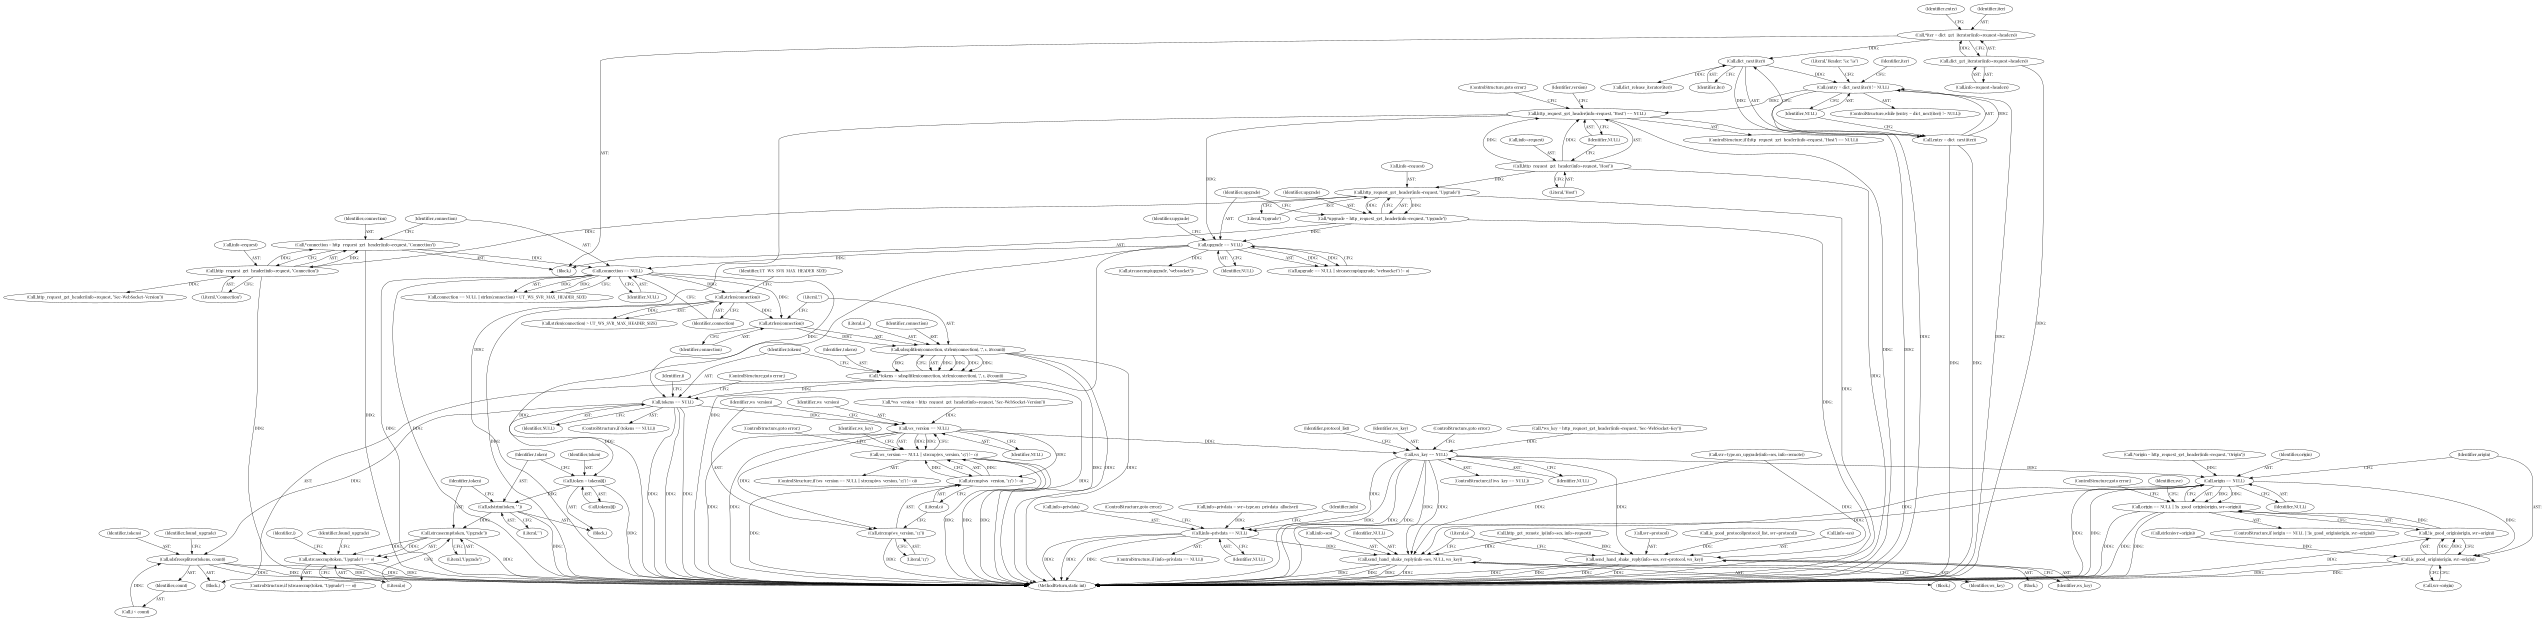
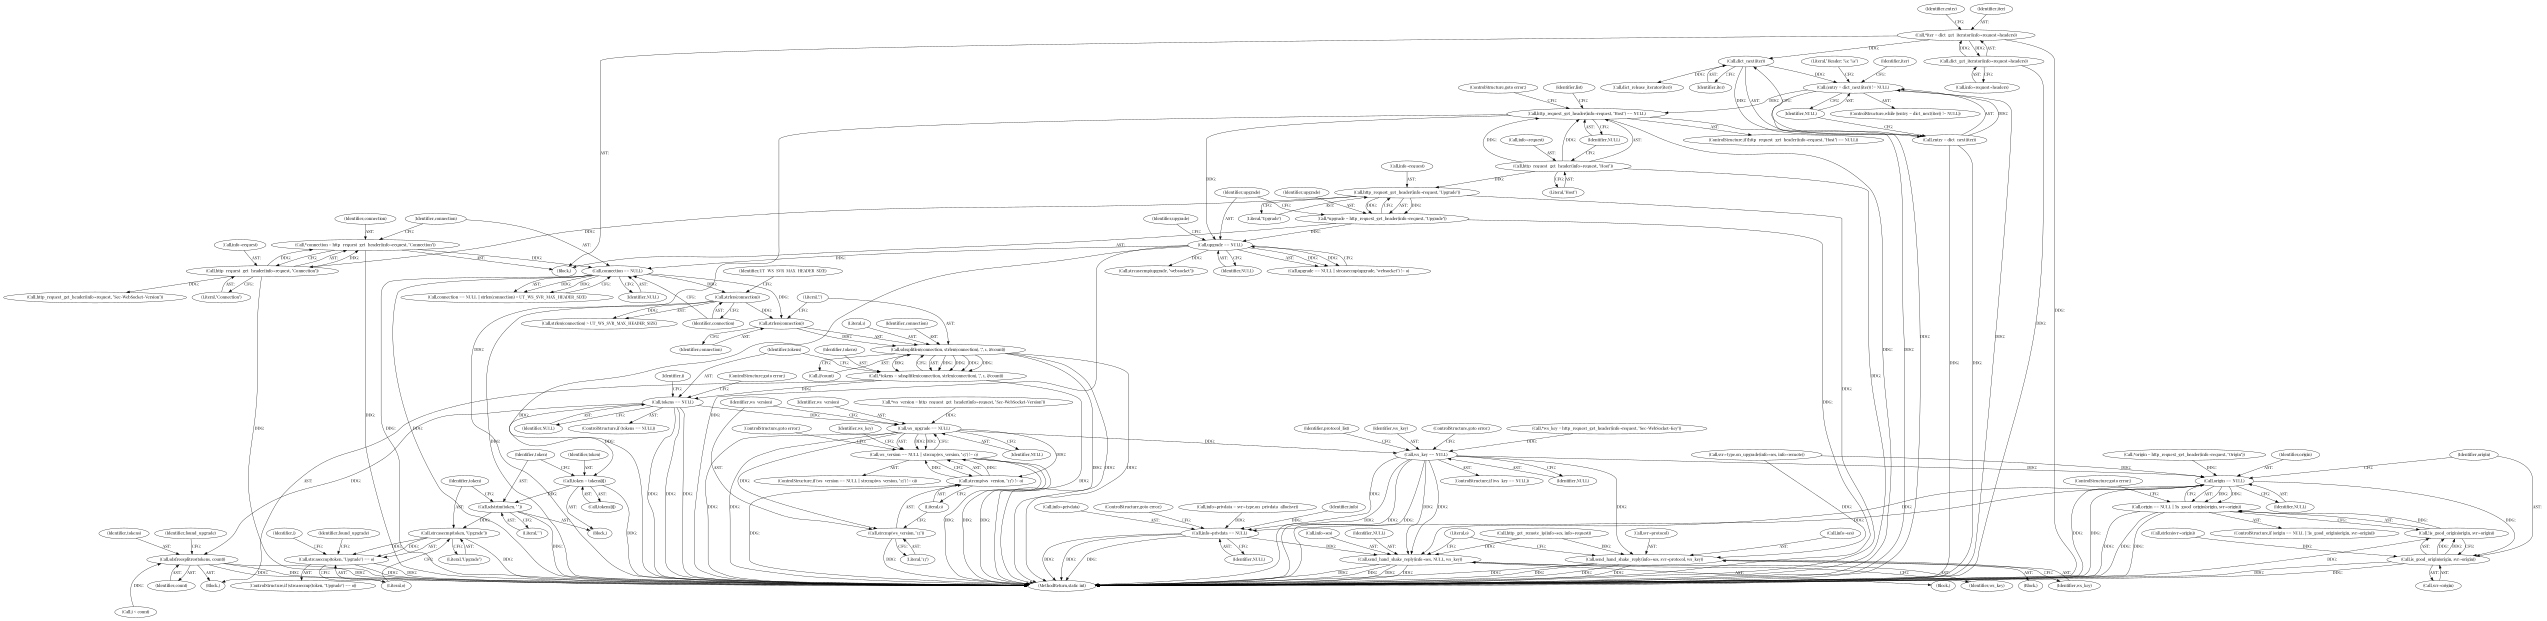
(1981, 48) -> (1981, 48)
(1989, 75) -> (1989, 75)
(1569, 88) -> (1569, 88)
(824, 321) -> none
none -> (821, 376)
(924, 429) -> (924, 429)
(2169, 481) -> none
(1568, 495) -> (2011, 462)
(1297, 520) -> (1297, 520)
(1749, 533) -> none
none -> (2065, 544)
(1160, 560) -> none
(2435, 573) -> (2435, 573)
(2446, 573) -> (2446, 573)
(155, 598) -> (172, 573)
